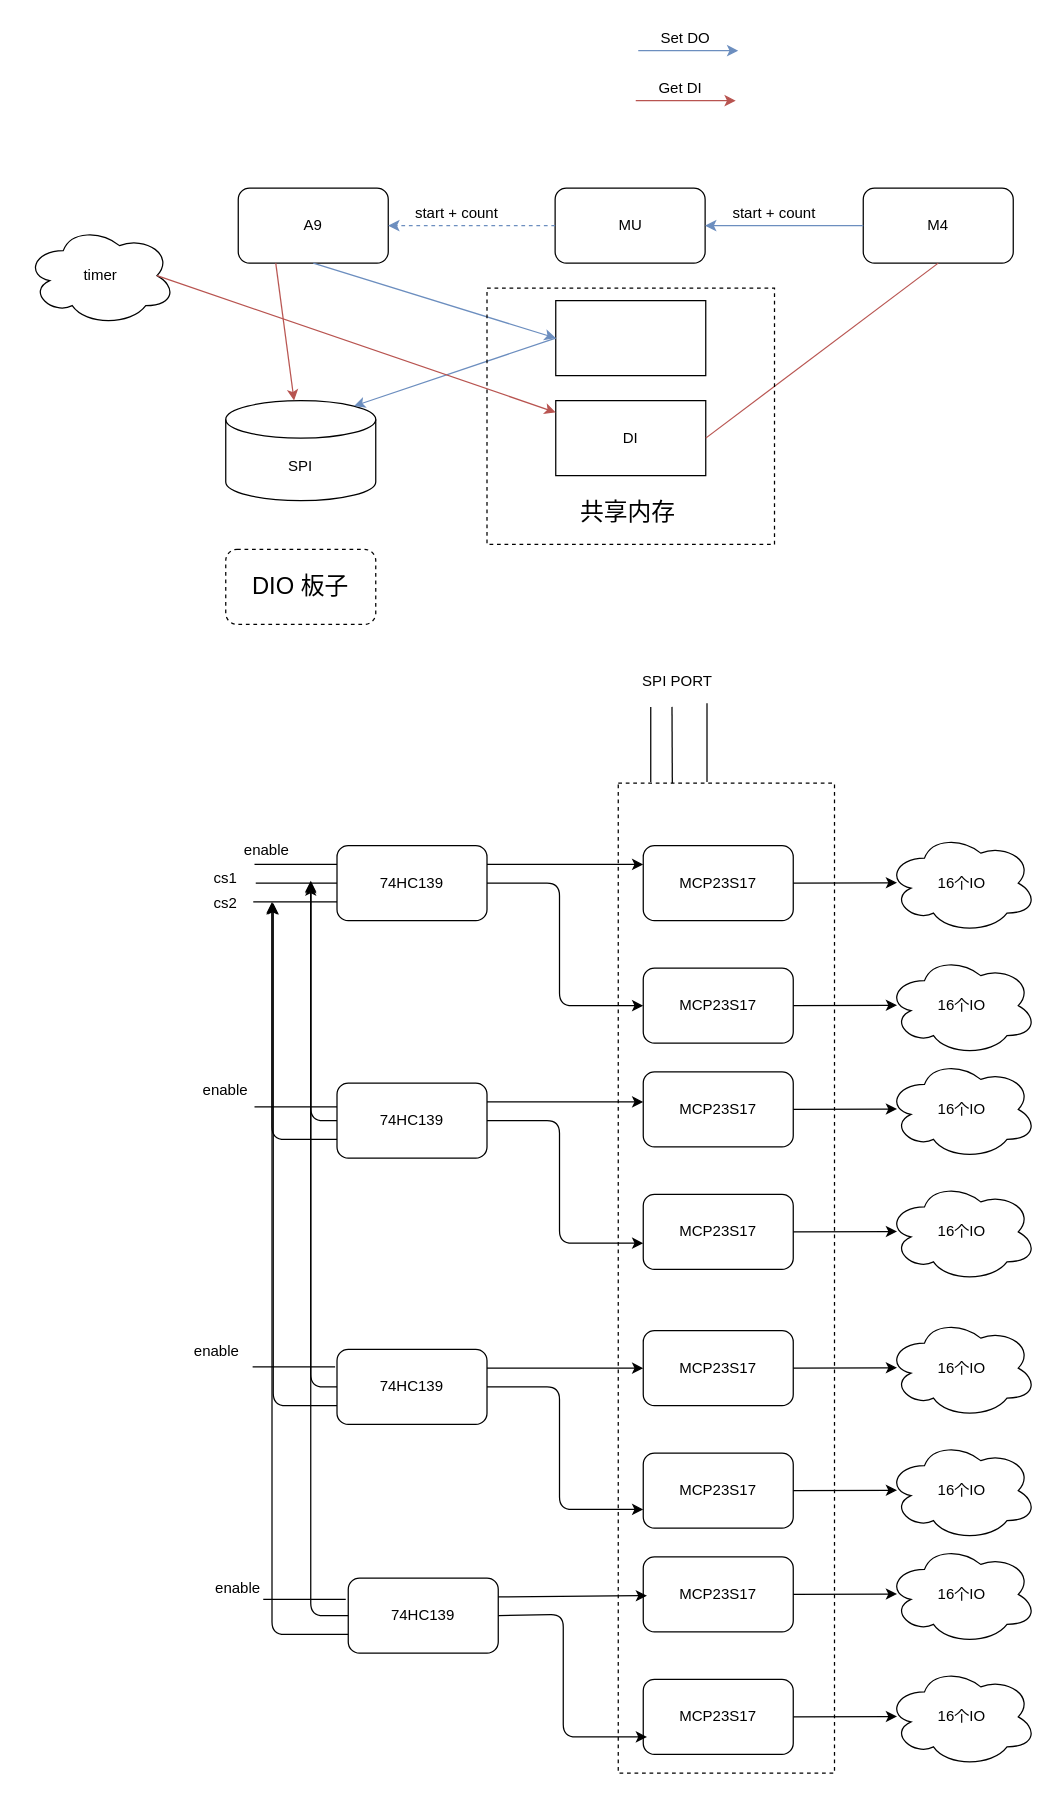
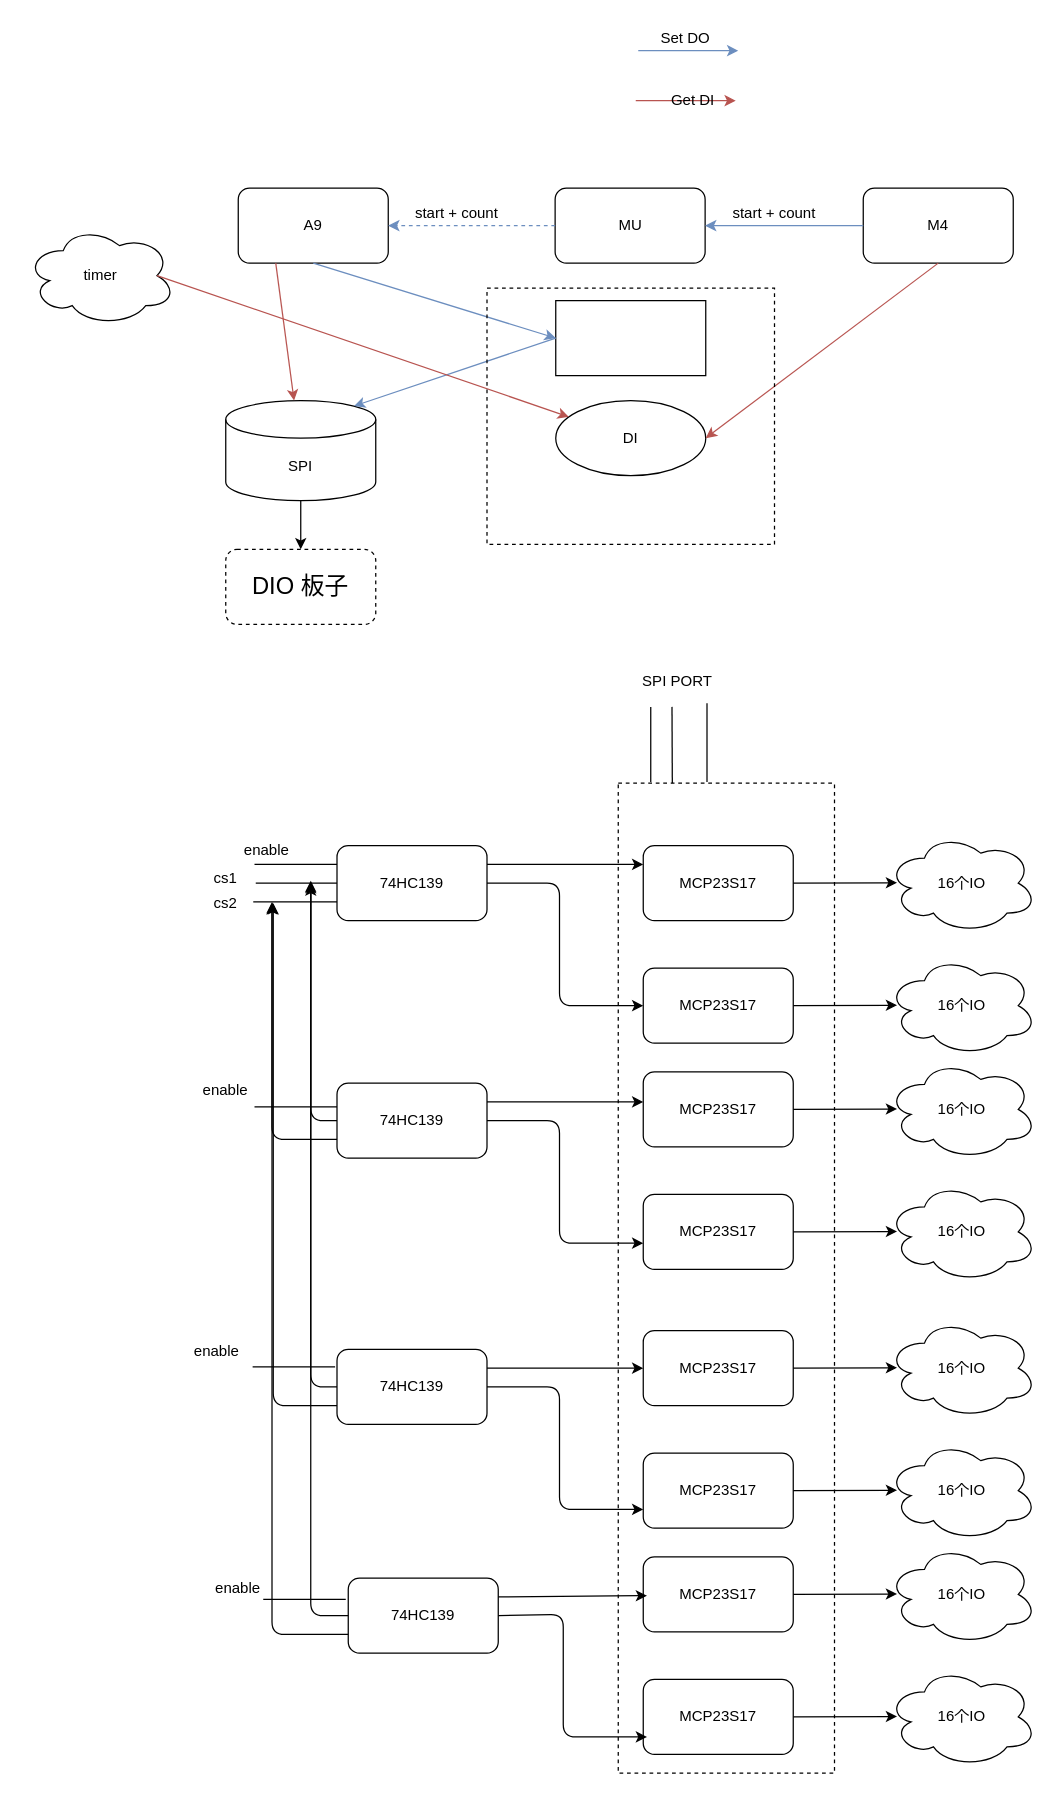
(681, 88) -> (693, 101)
(710, 435) -> (714, 432)
(631, 438) -> (631, 438)
(628, 513) -> none
none -> (301, 522)
